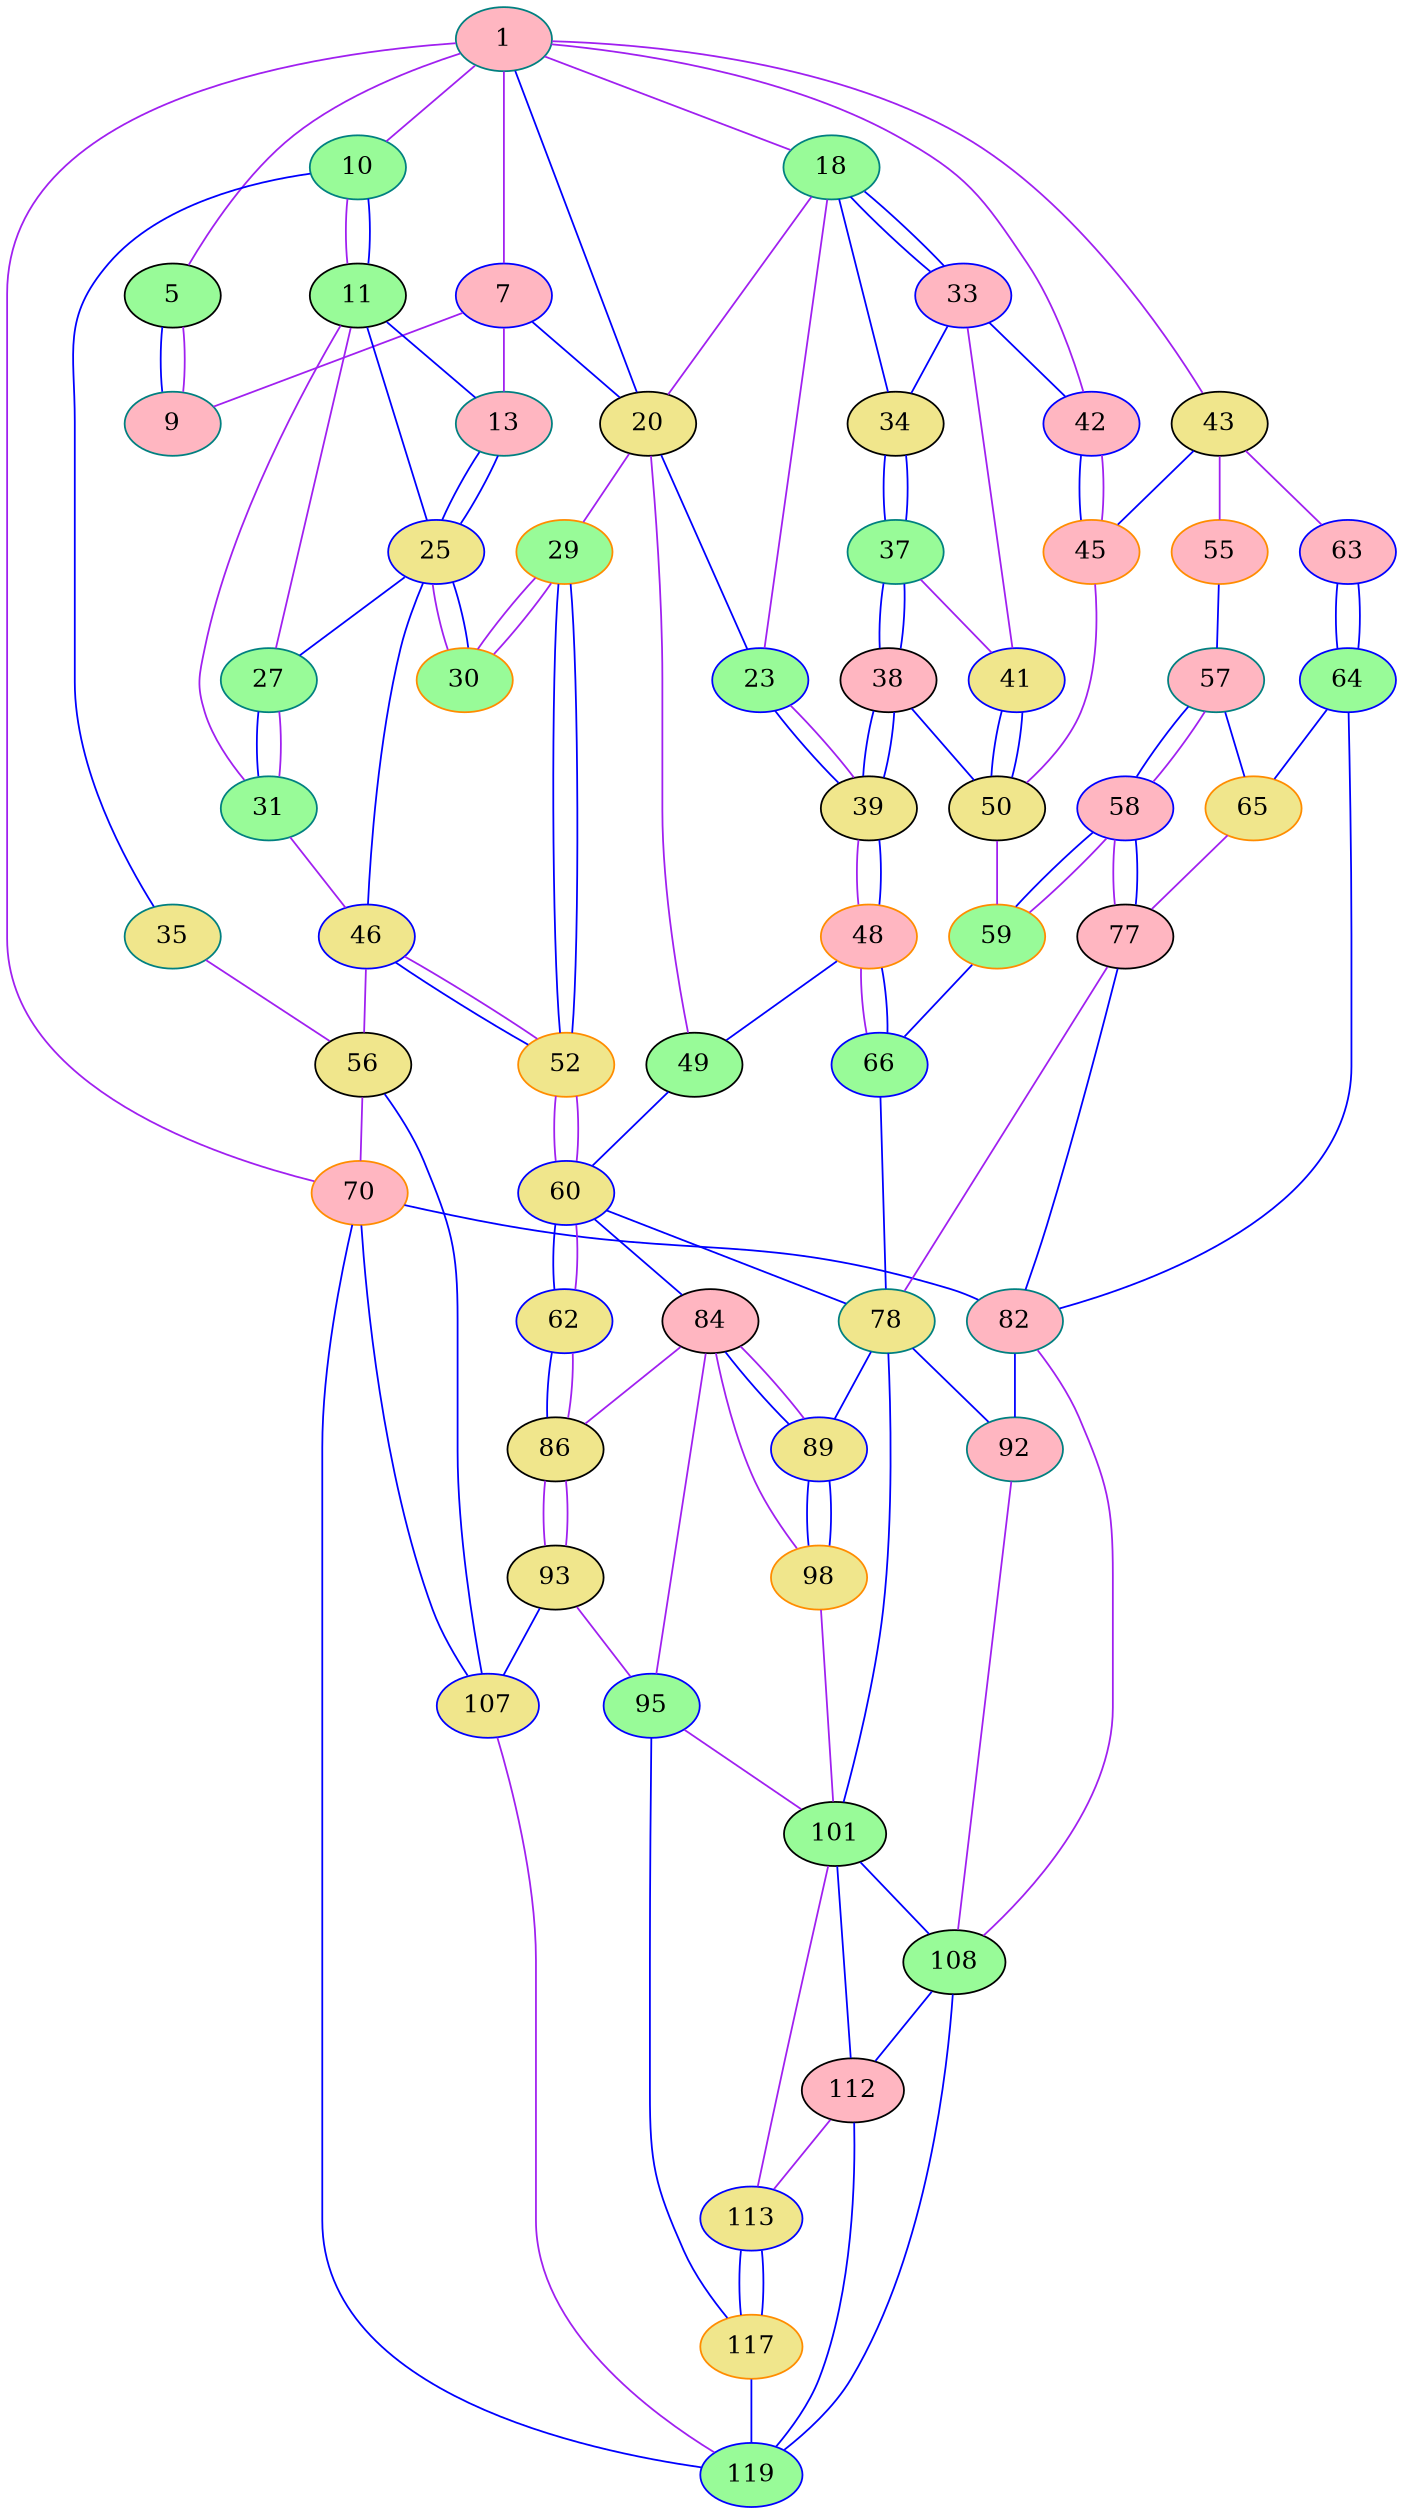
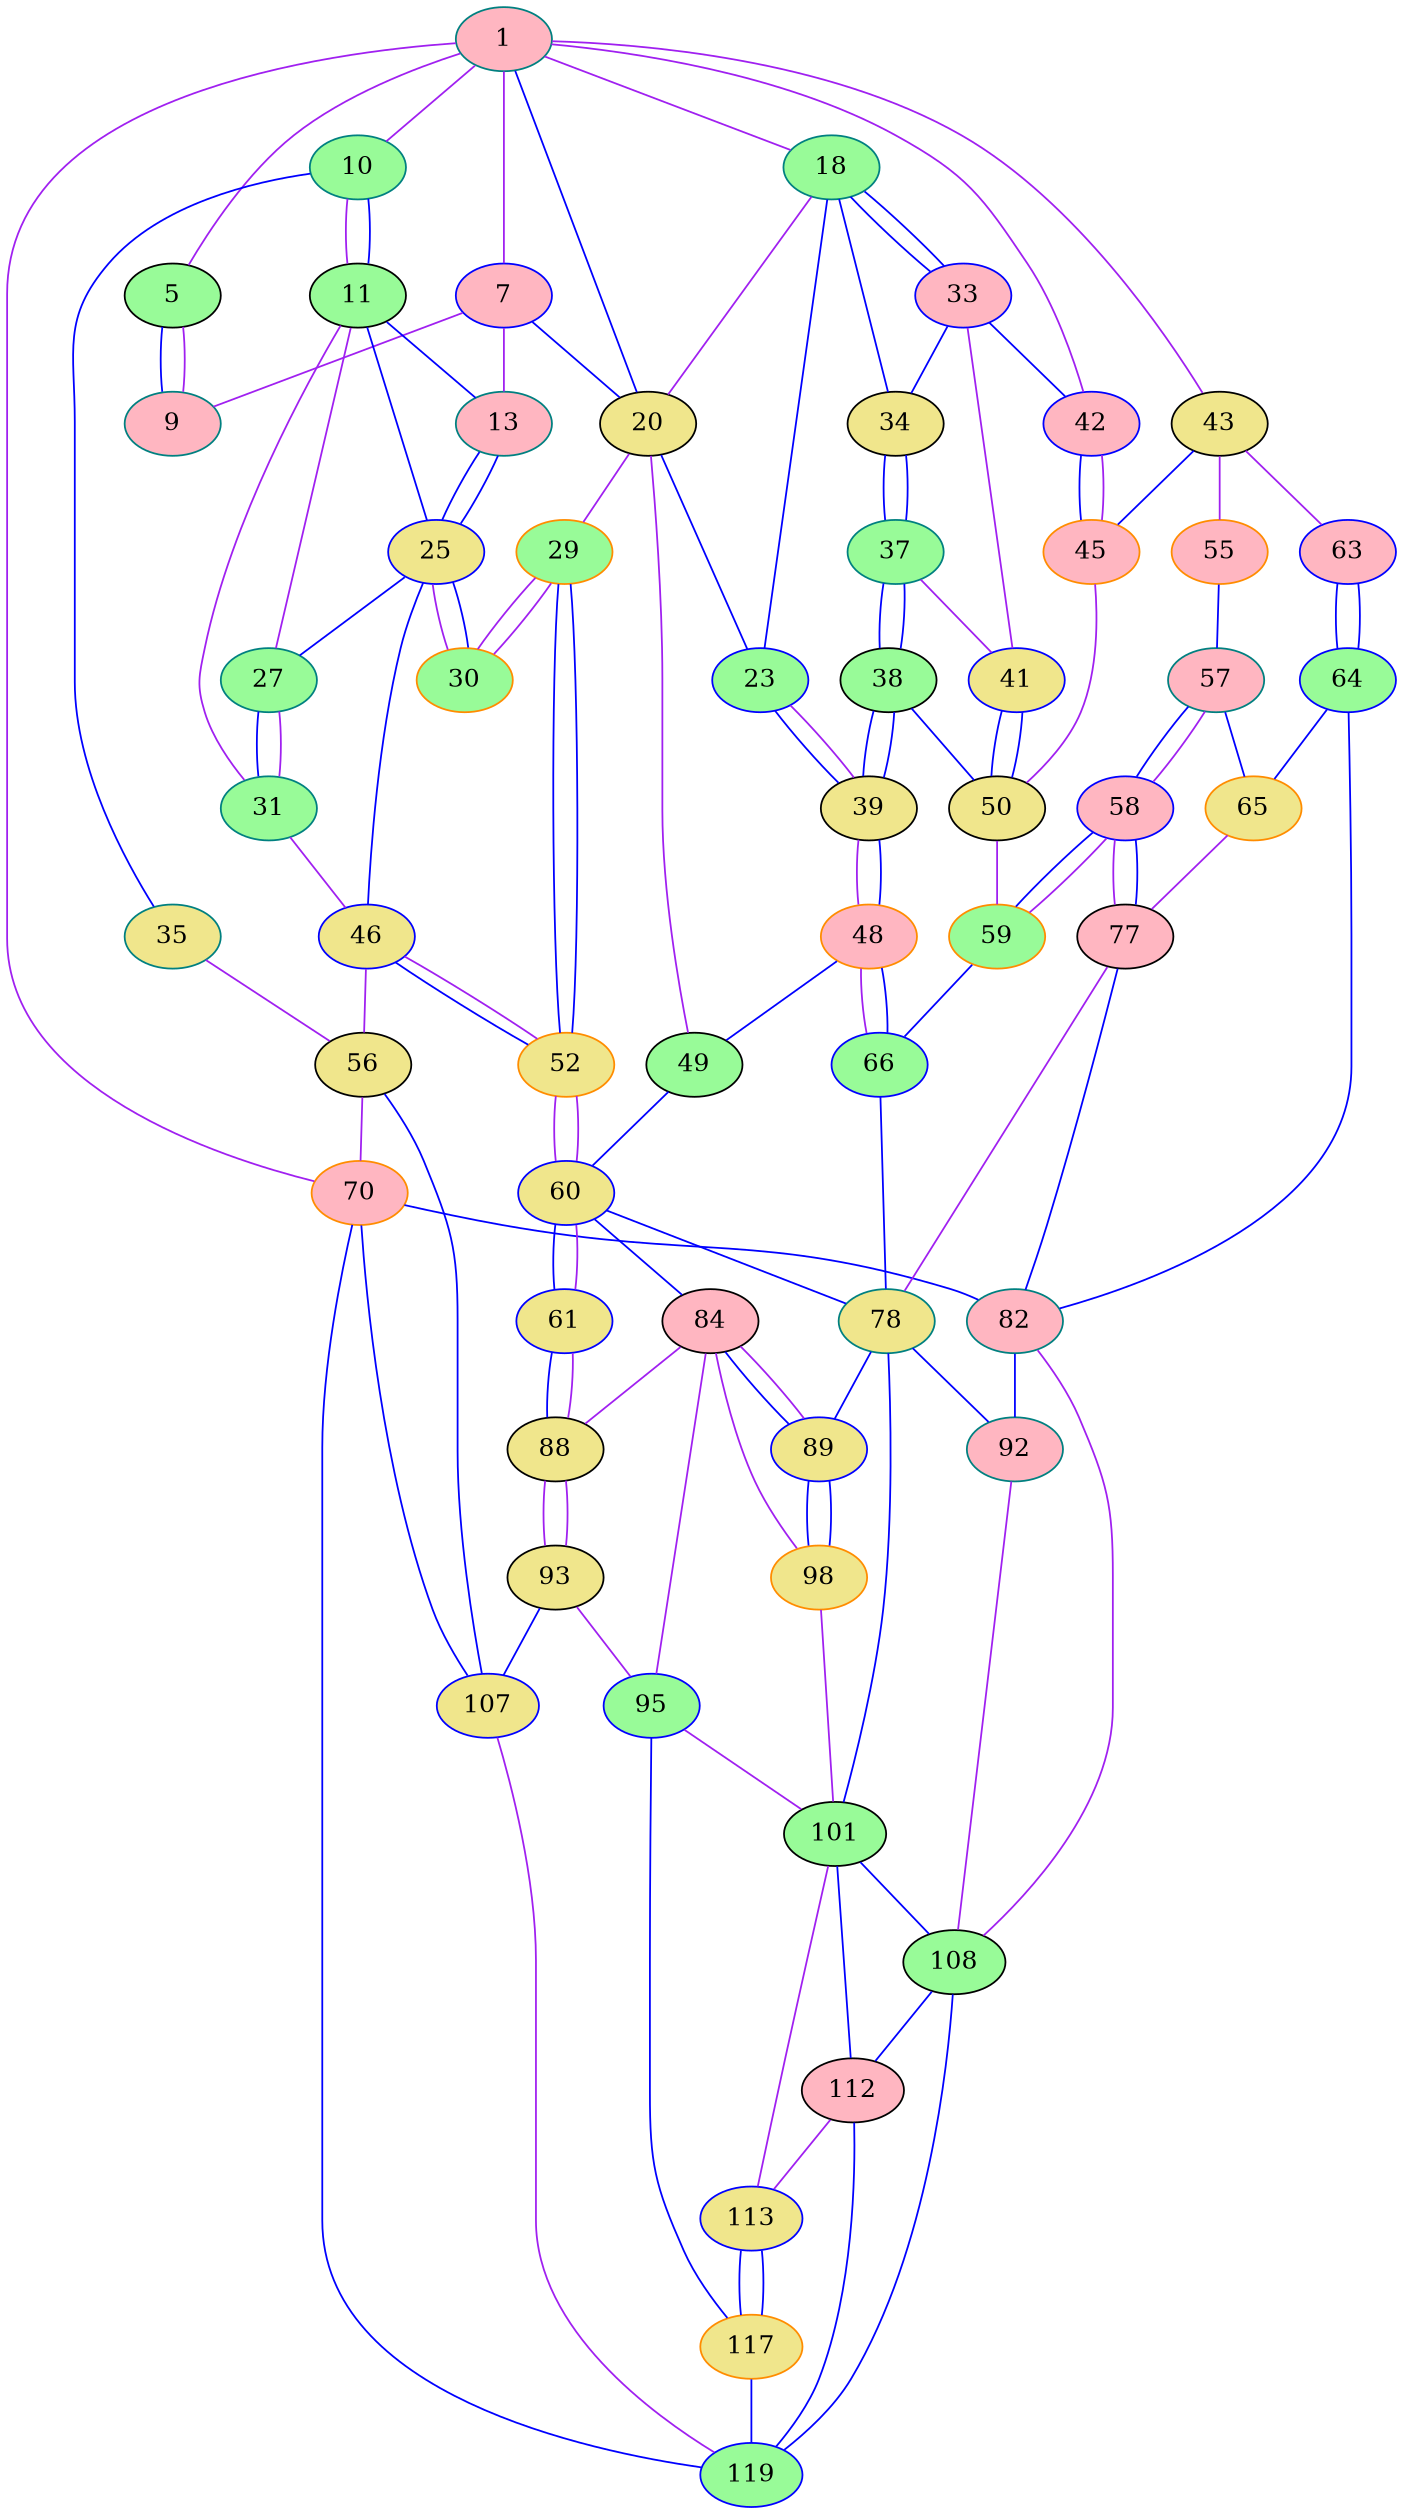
(796, 424) -> (796, 424)
(888, 680) -> (888, 680)
(564, 1321) -> (564, 1321)
(556, 1449) -> (556, 1449)
